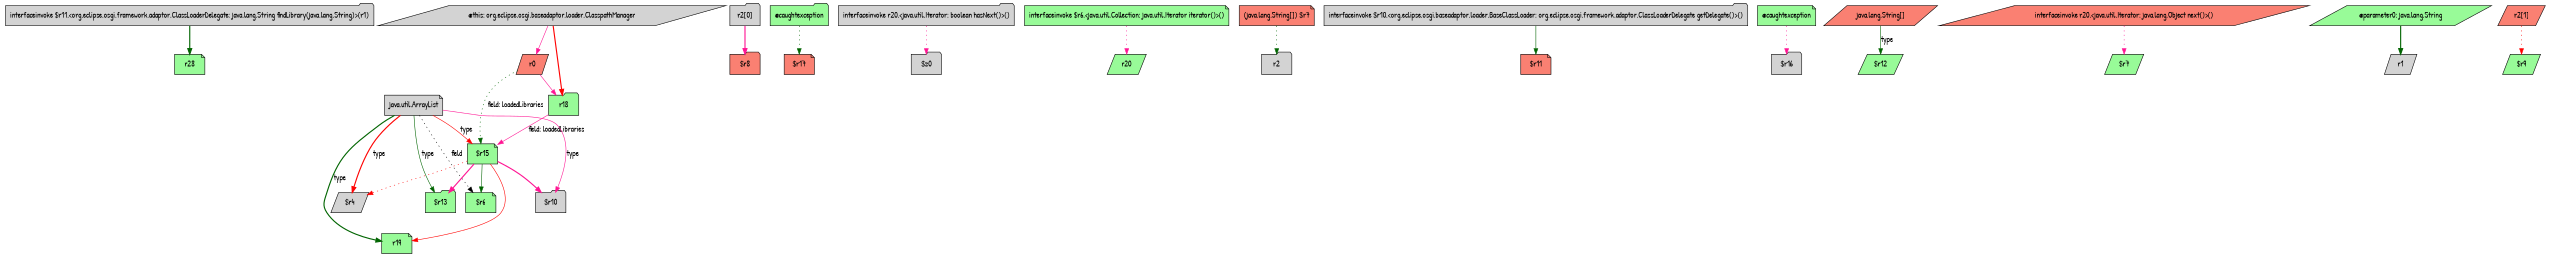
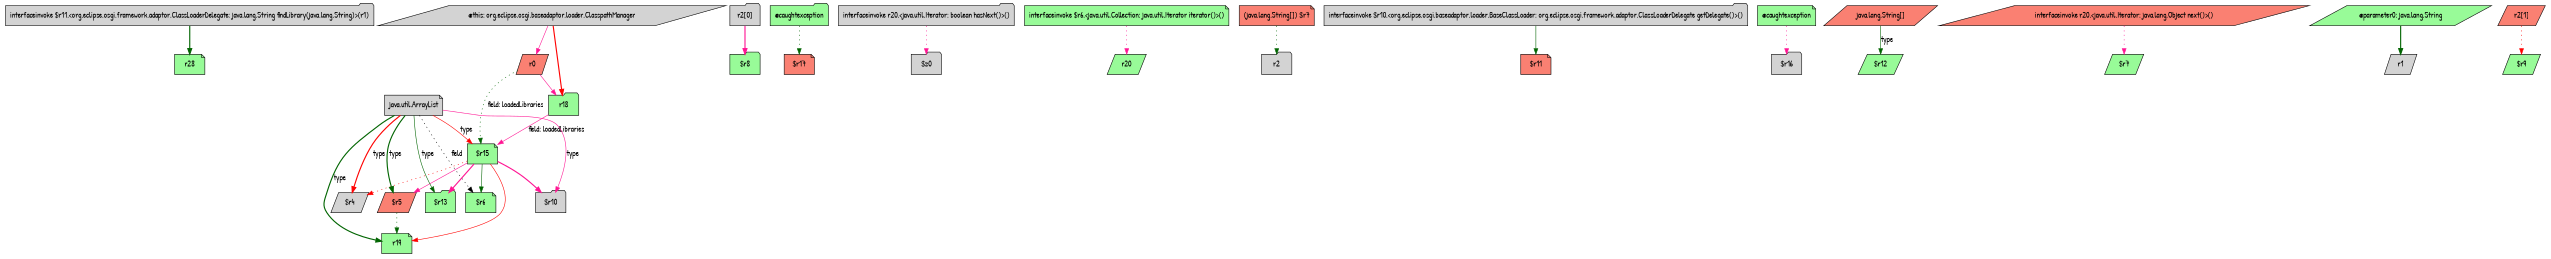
(745, 64) -> (745, 64)
none -> (397, 203)
